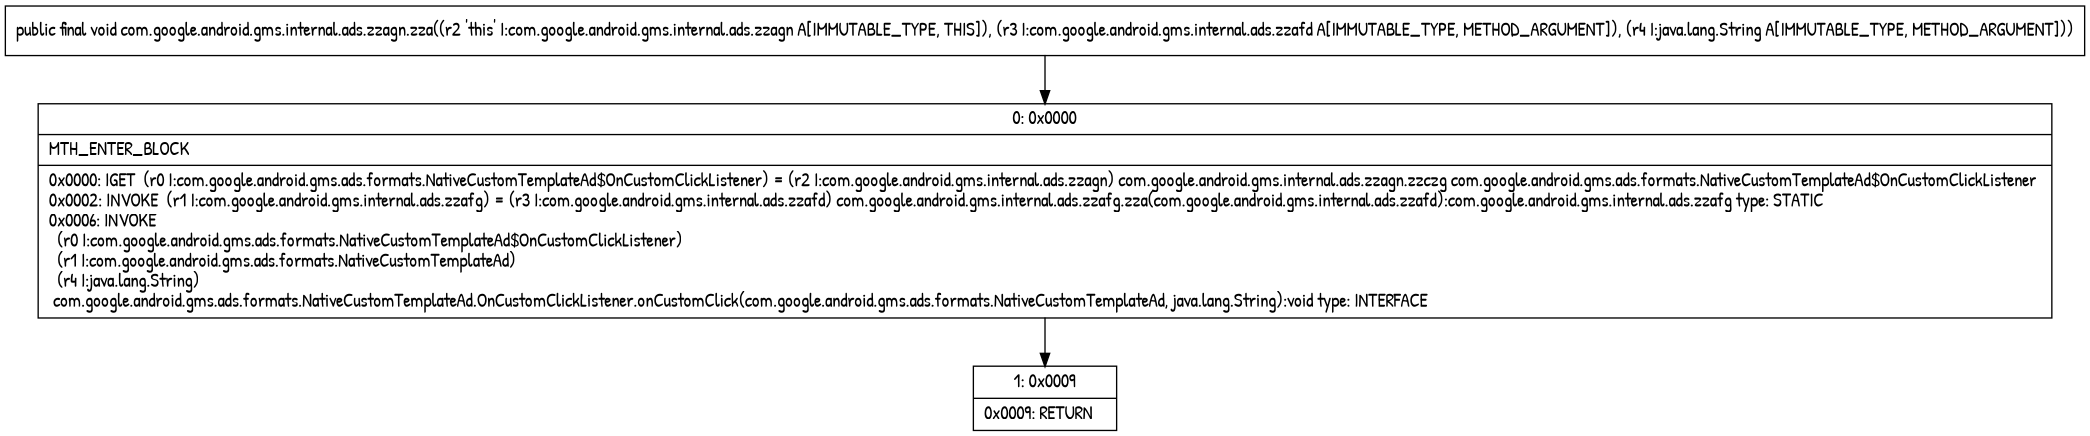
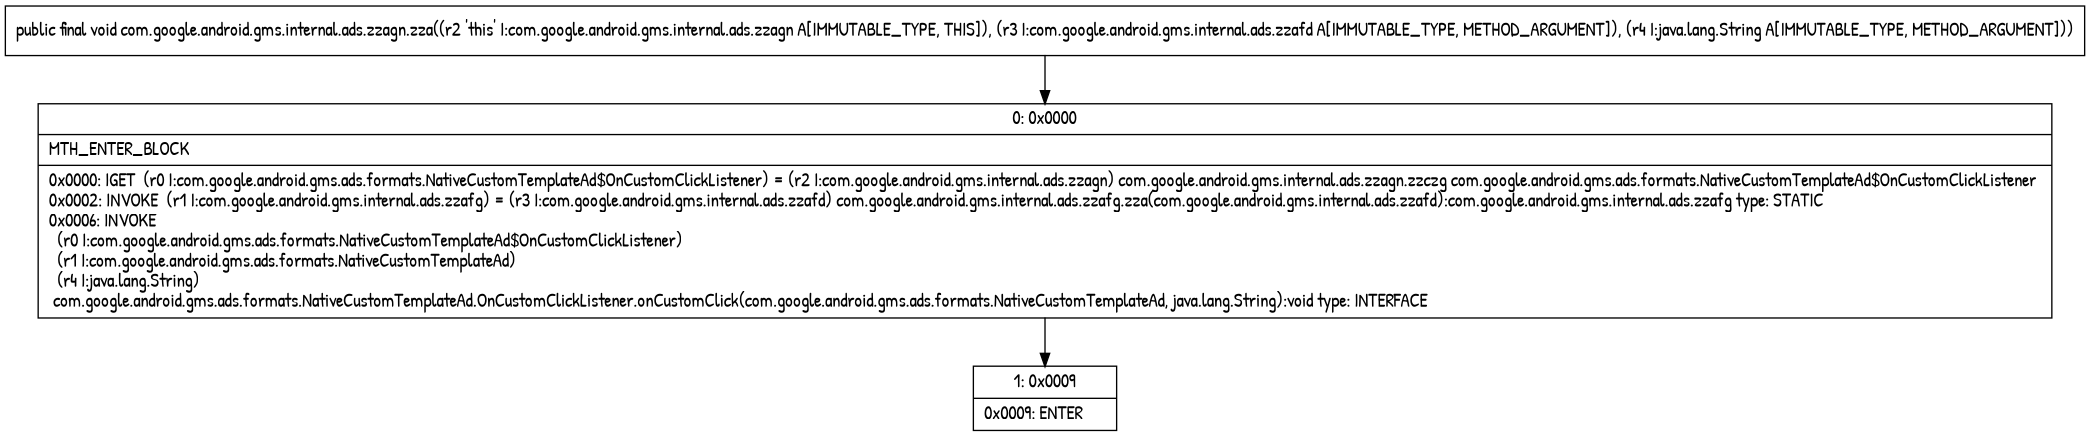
(1045, 414) -> (1040, 414)
